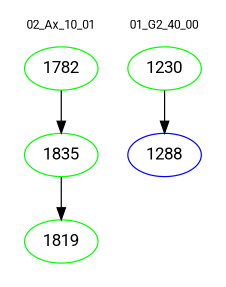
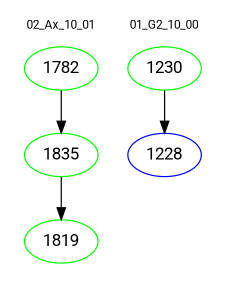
(165, 26) -> (165, 26)
(165, 155) -> (165, 155)
